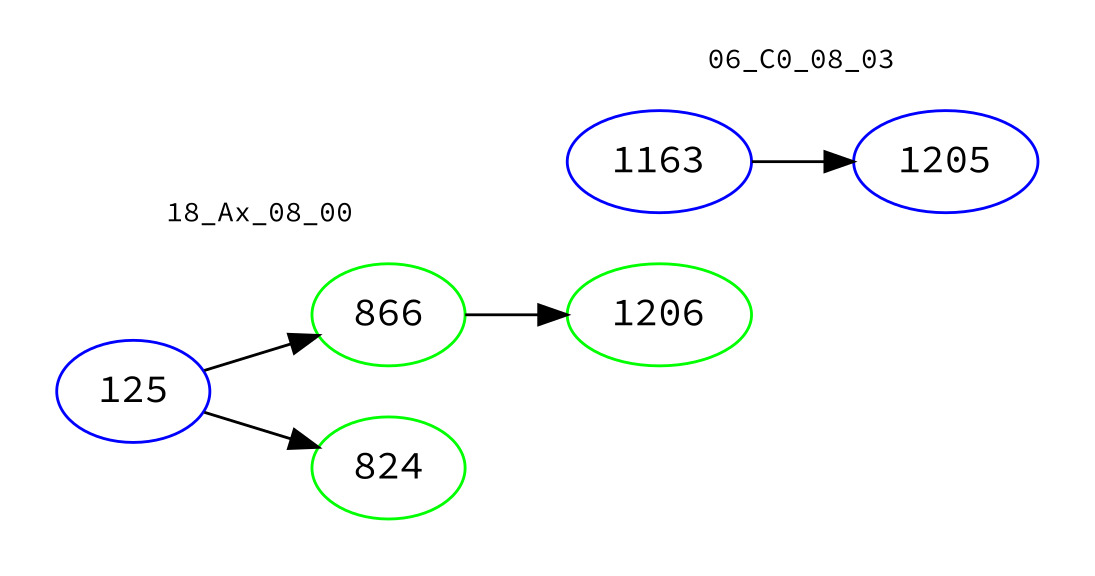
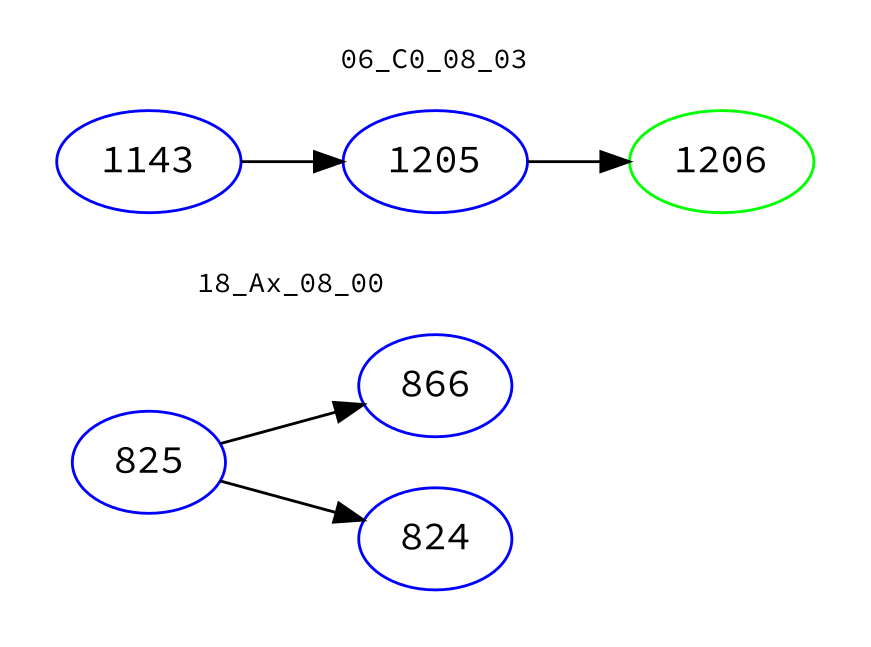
(659, 162) -> (149, 162)
(389, 315) -> (435, 386)
(505, 315) -> (564, 162)
(133, 391) -> (149, 462)
(389, 468) -> (435, 539)
